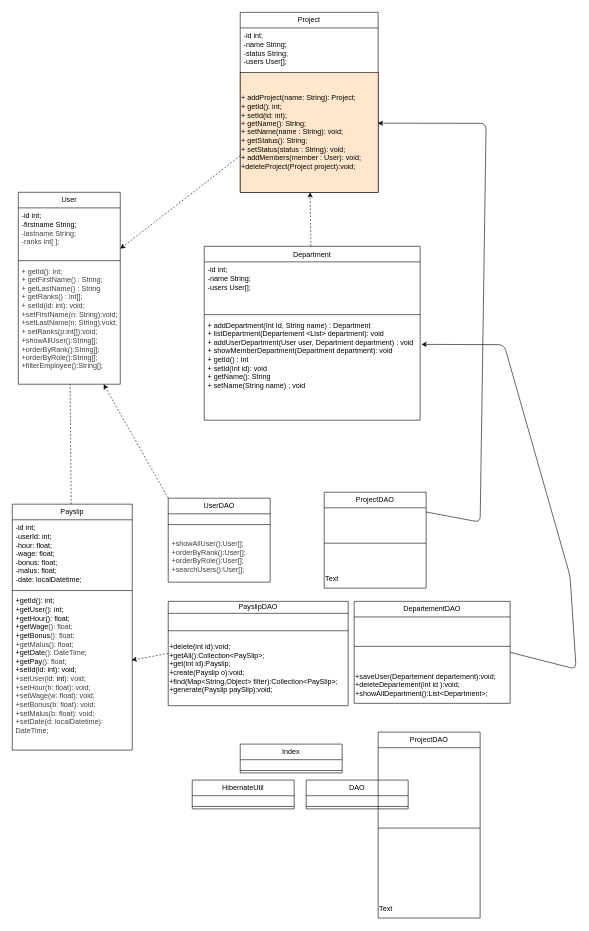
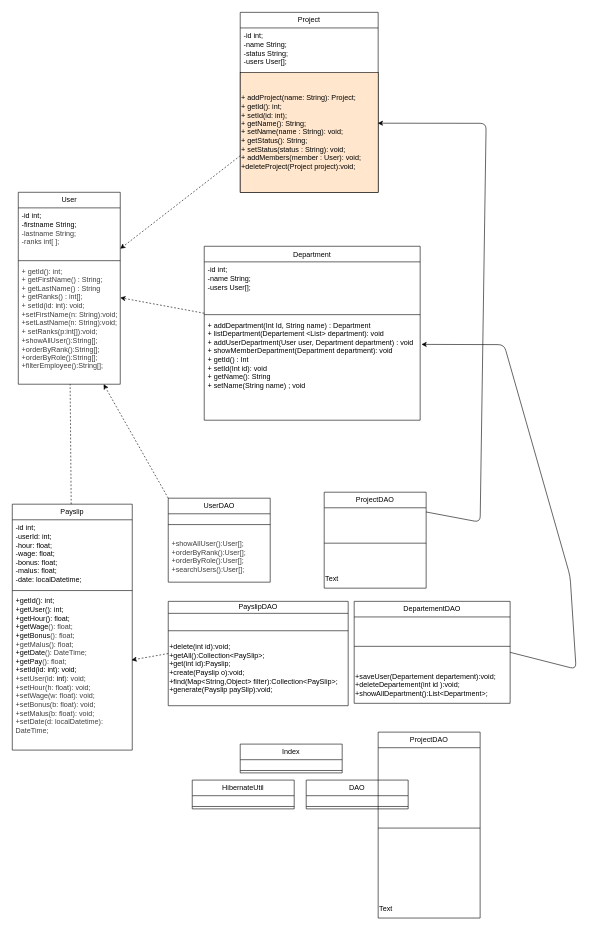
(311, 218) -> (165, 306)
